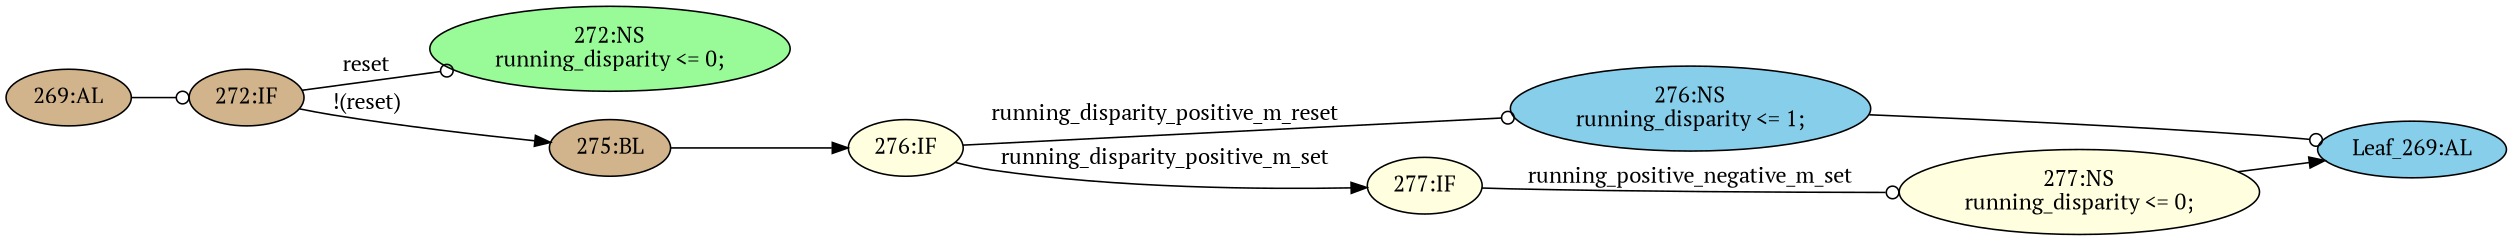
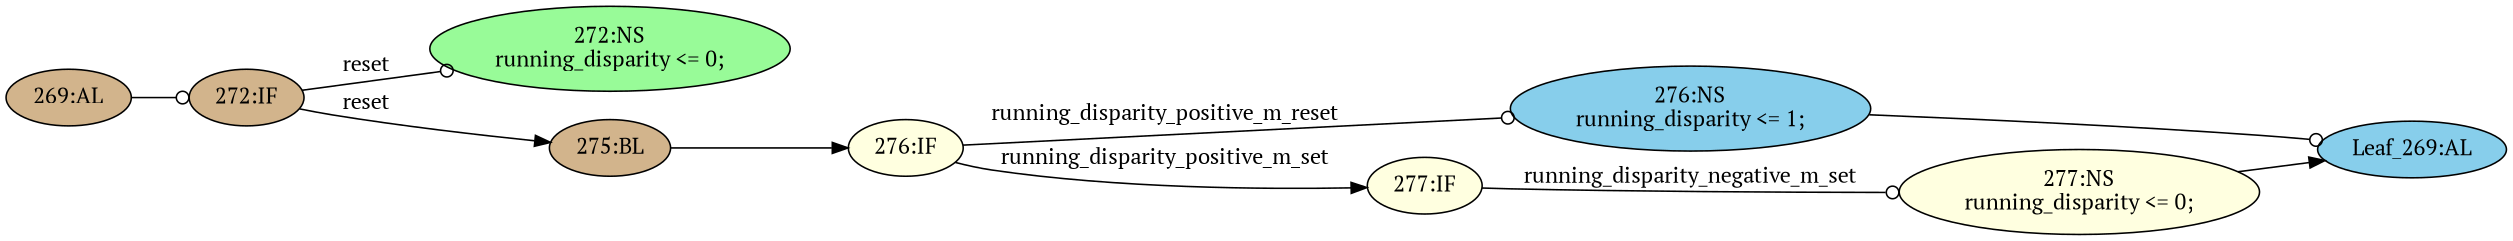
(367, 103) -> (367, 103)
(1691, 177) -> (1691, 177)
